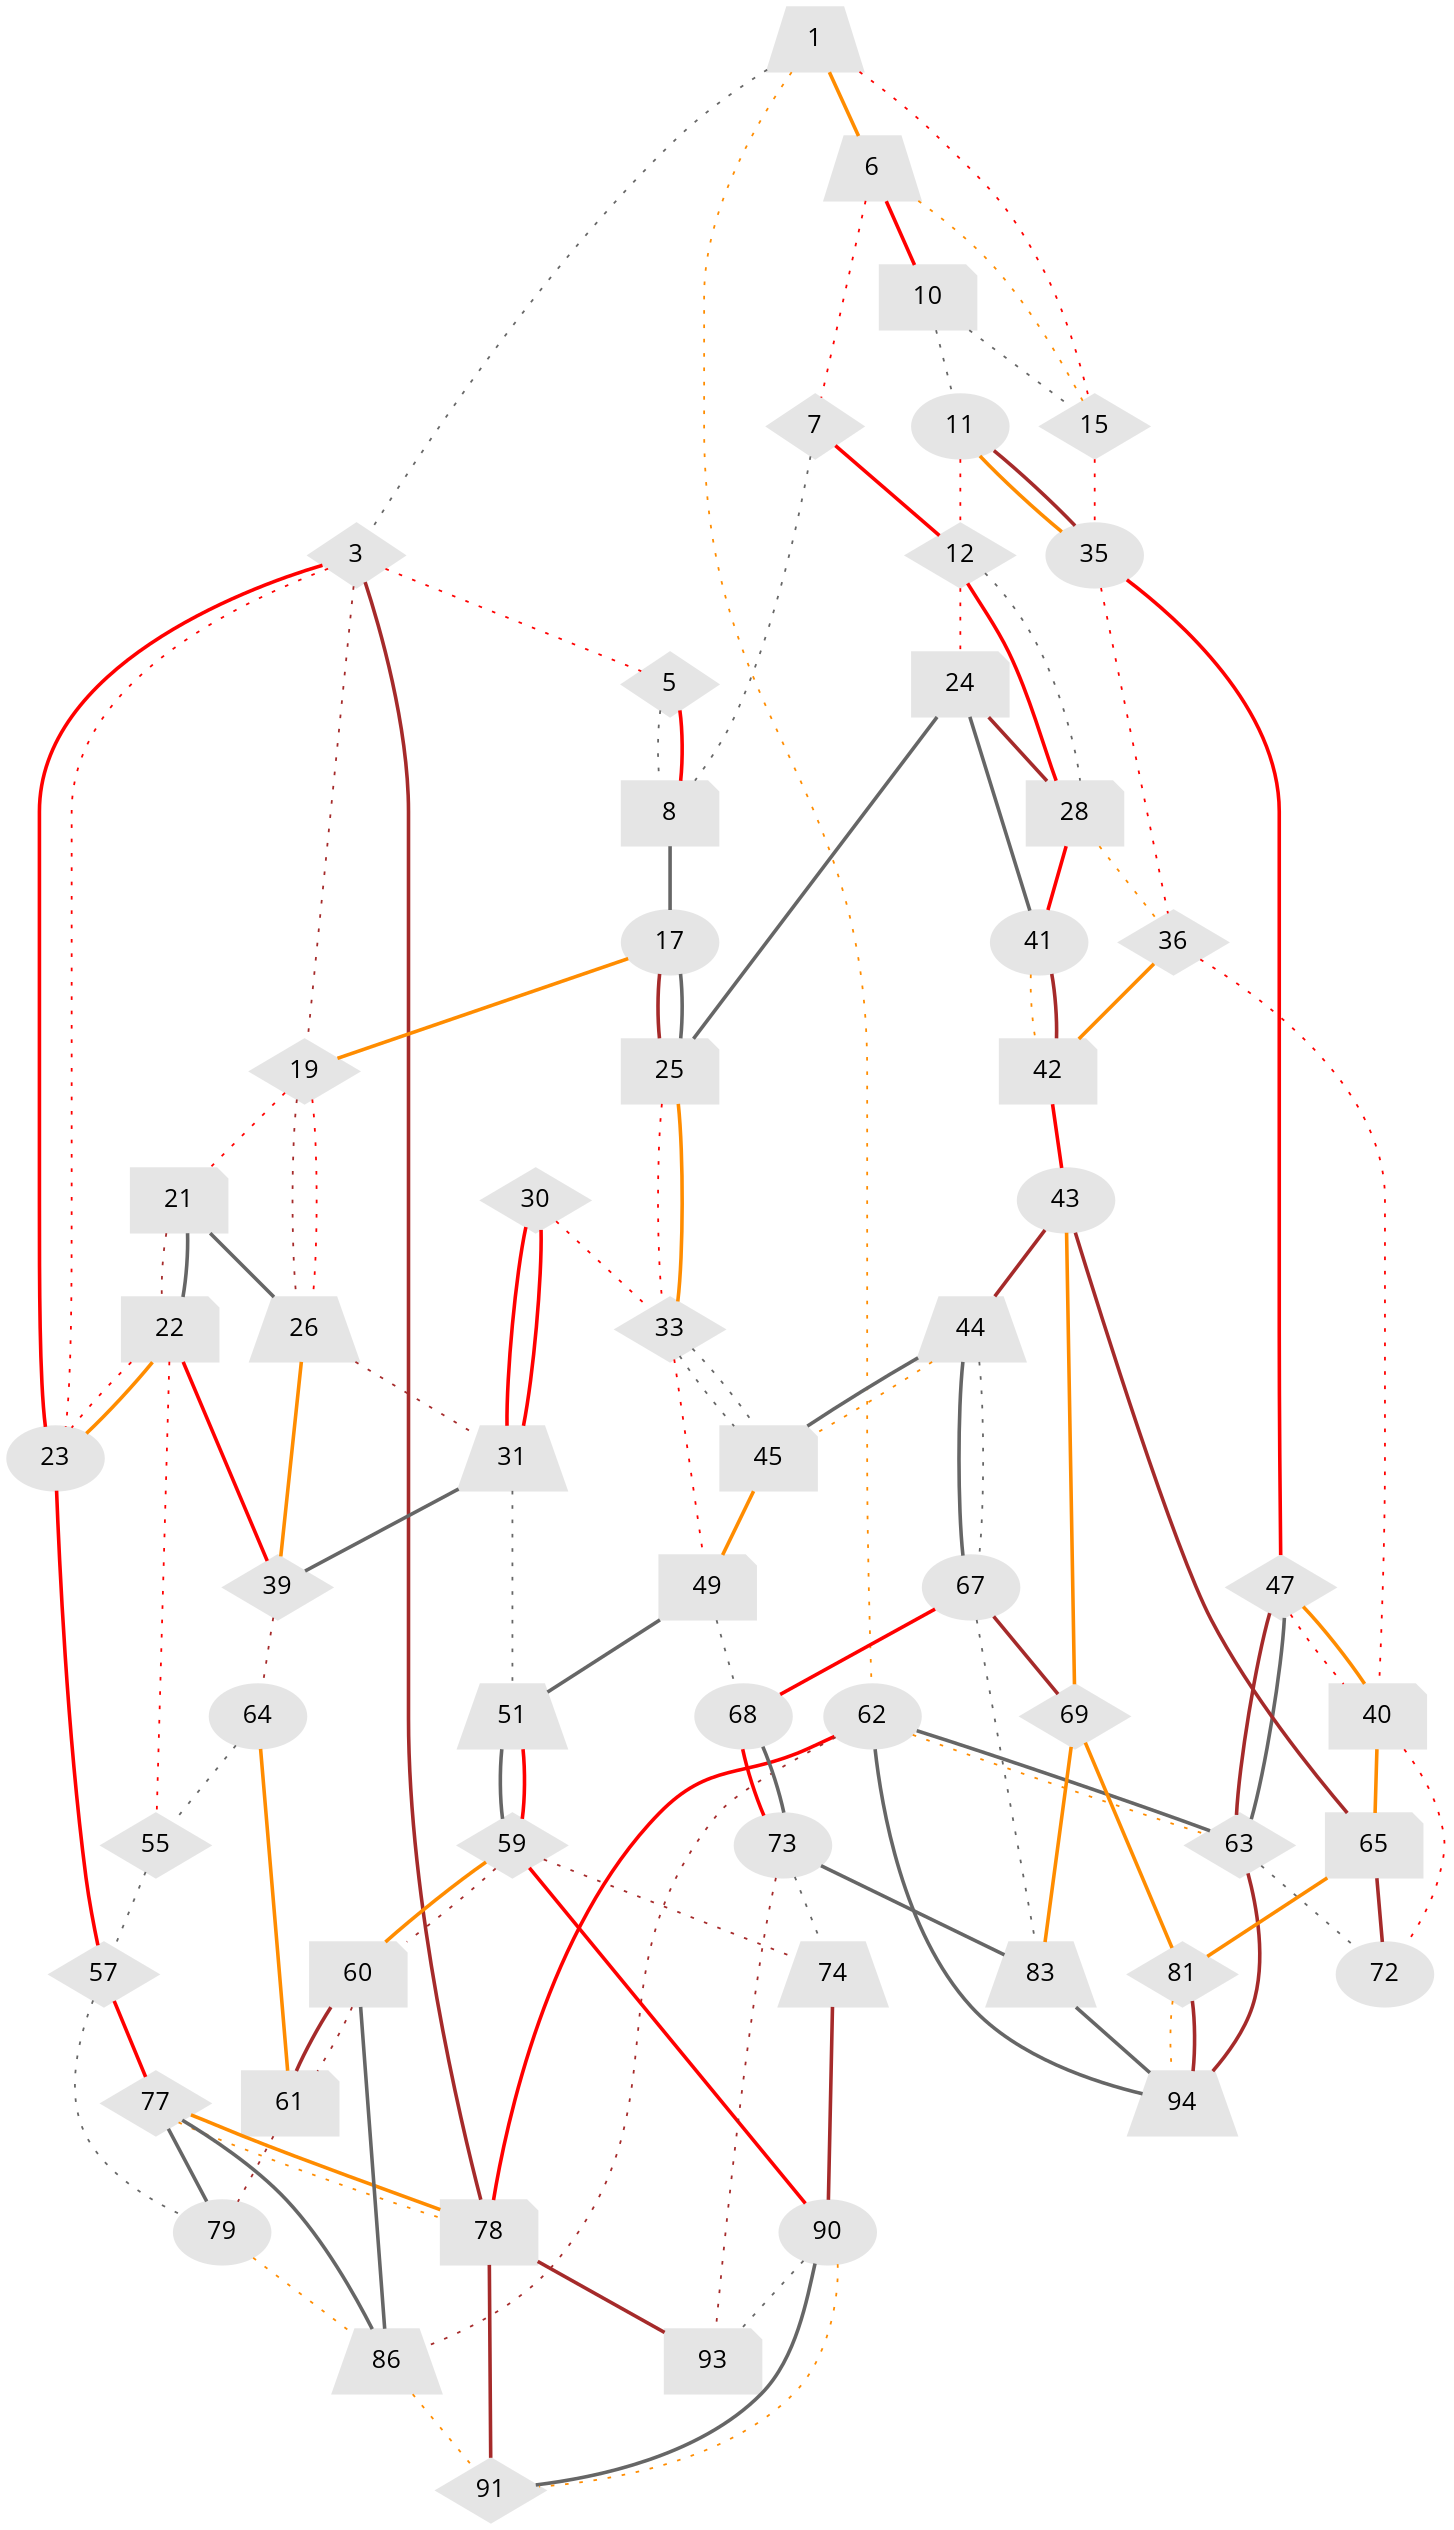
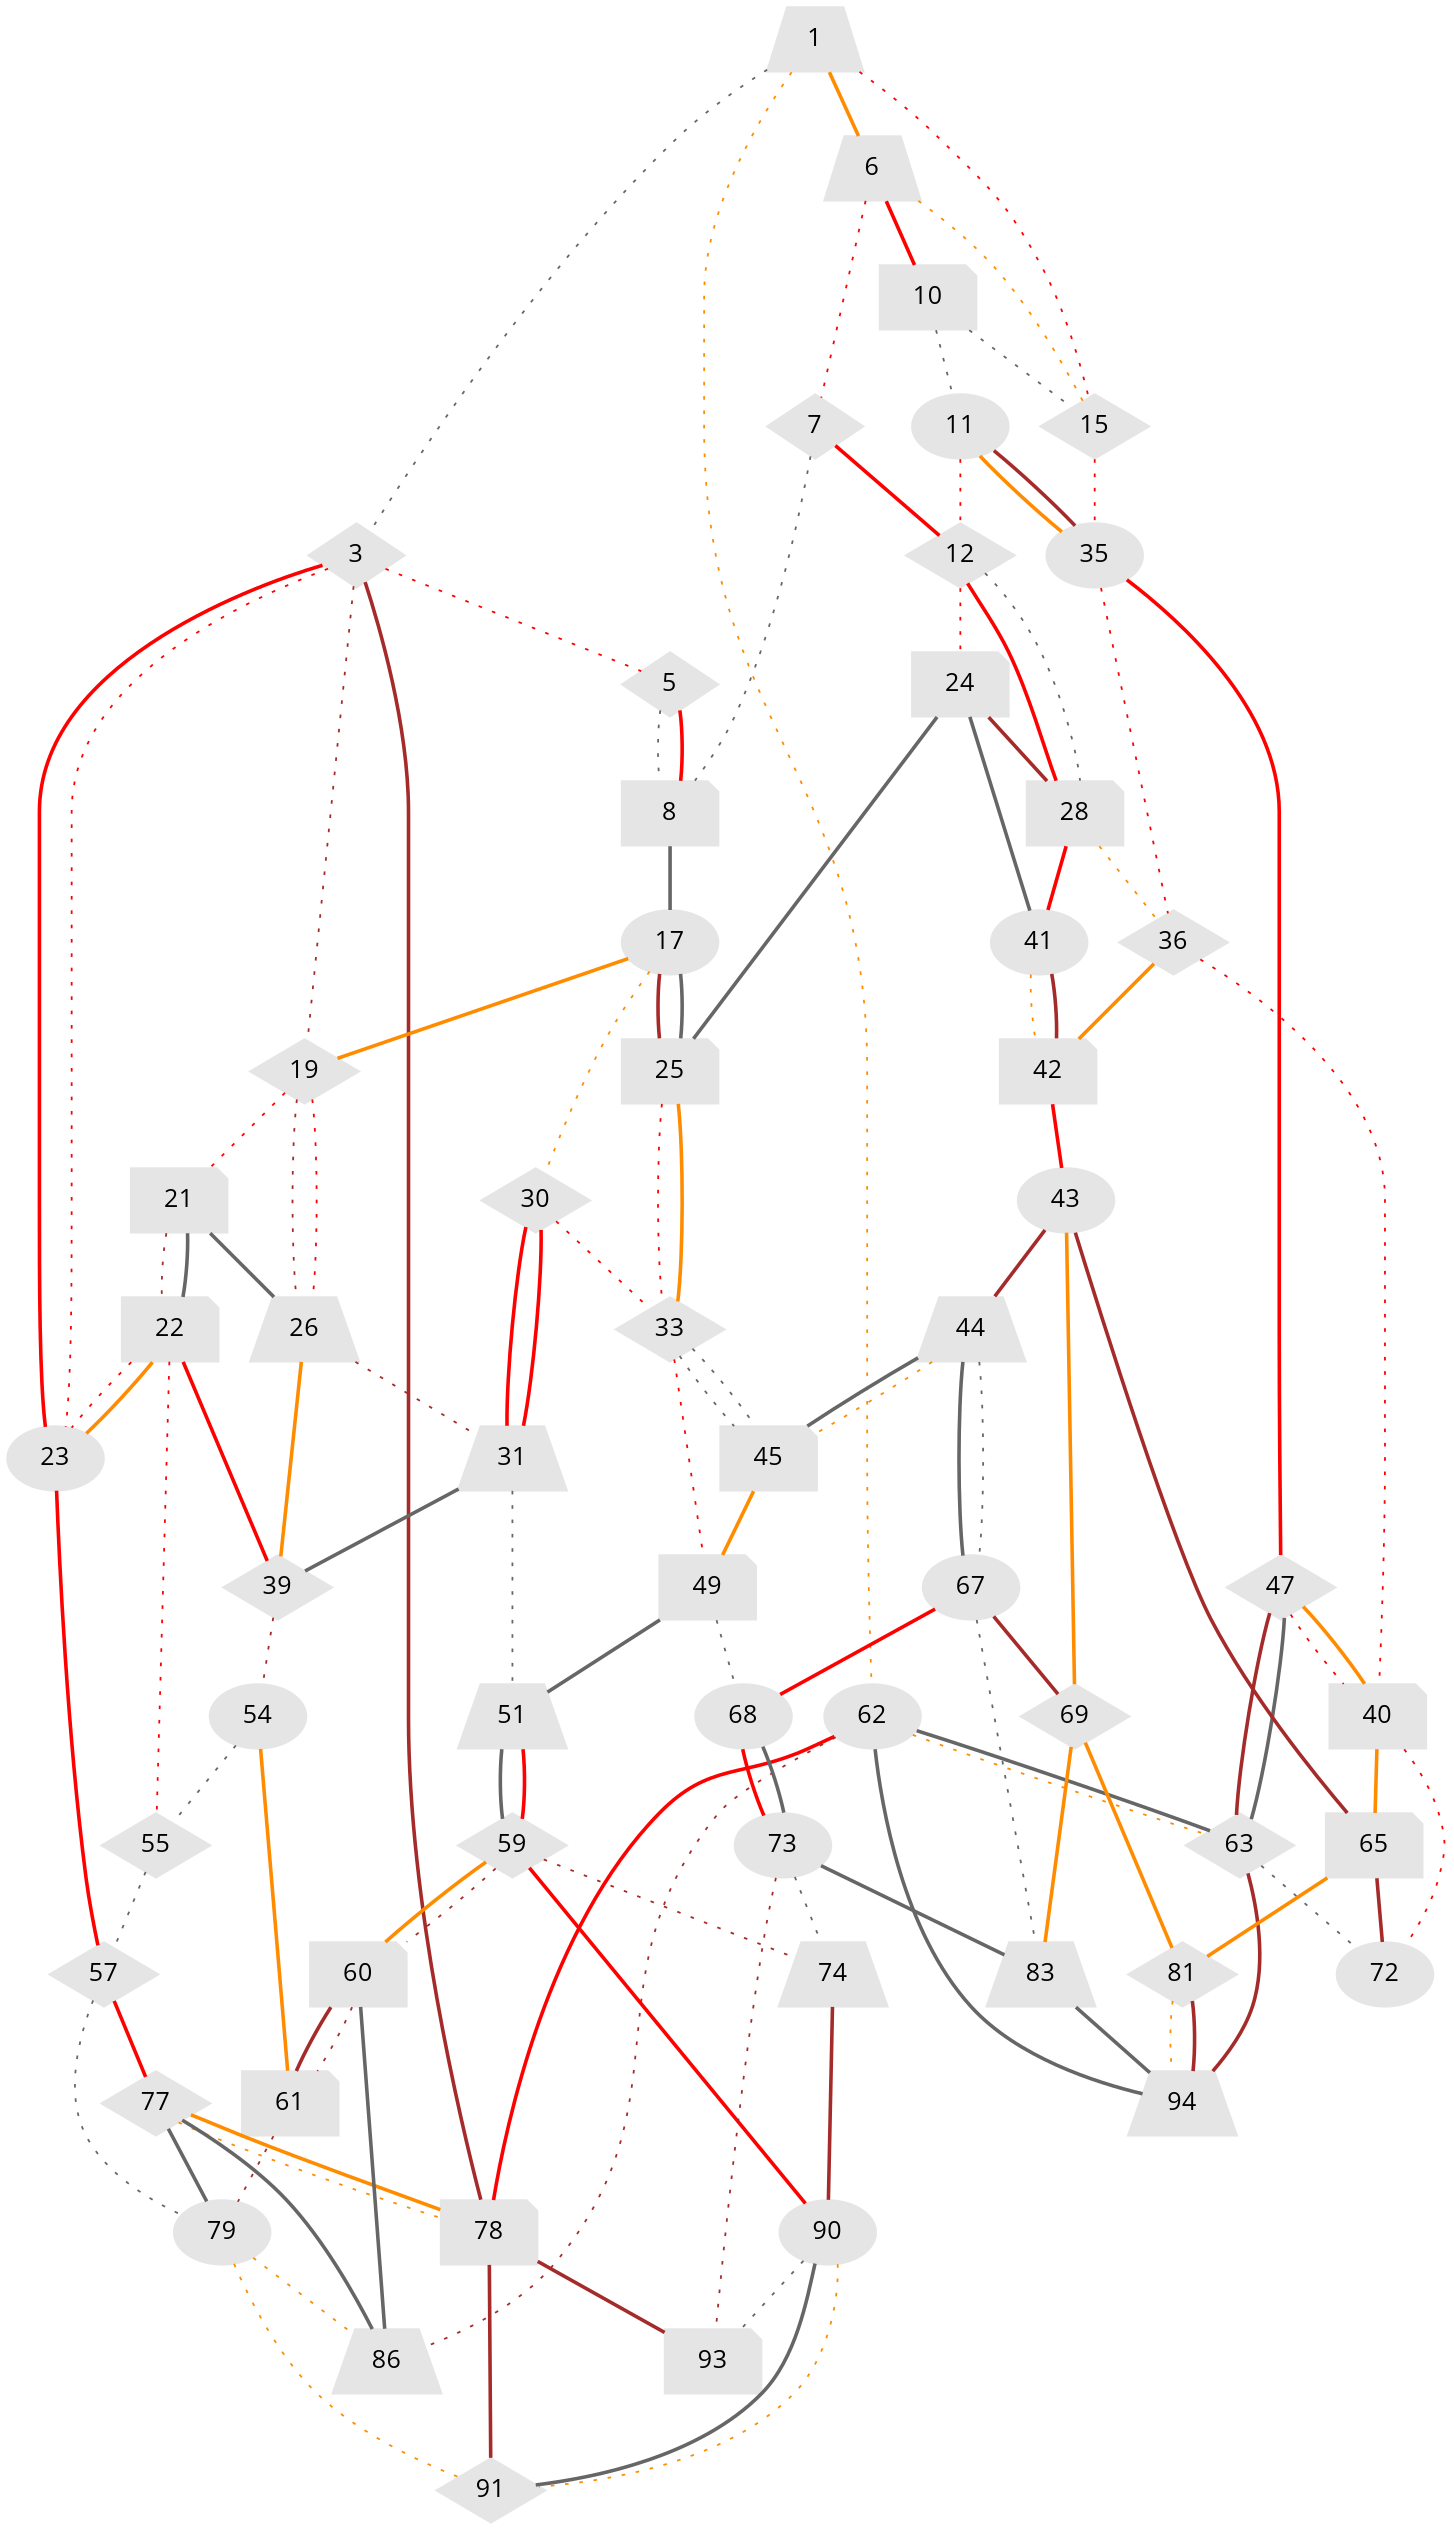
none -> (590, 1069)
(258, 1716) -> (258, 1716)
(443, 2431) -> (321, 2397)
